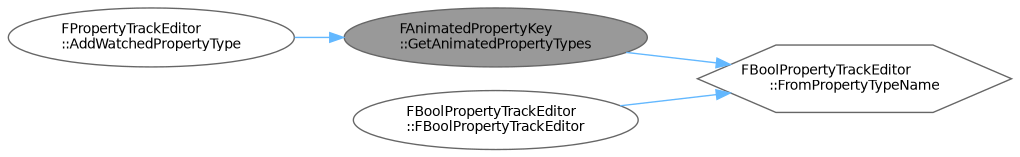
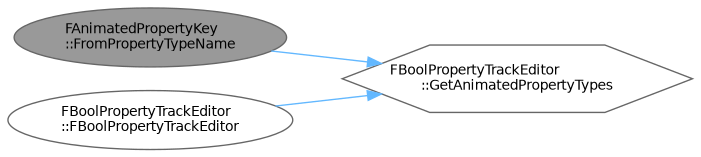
(151, 37) -> none
(496, 37) -> (150, 37)
(854, 79) -> (517, 79)
